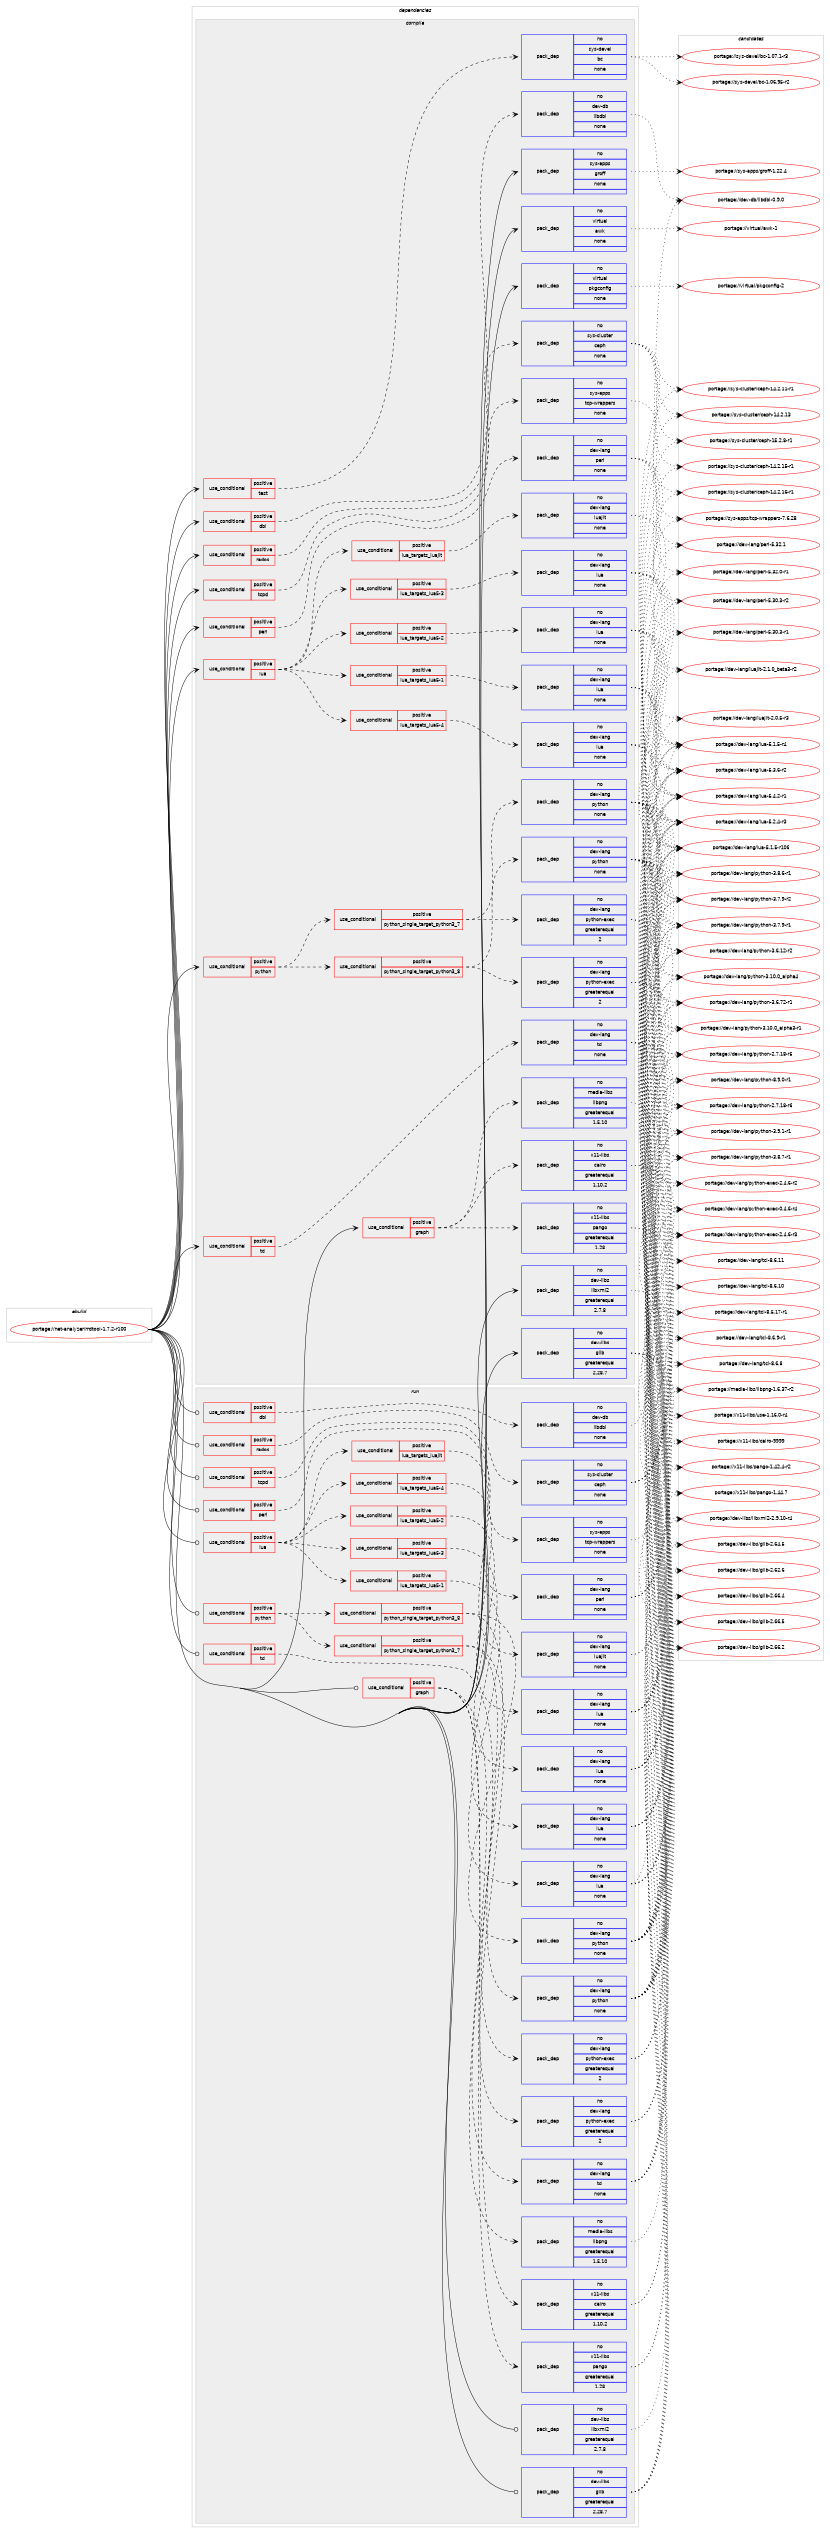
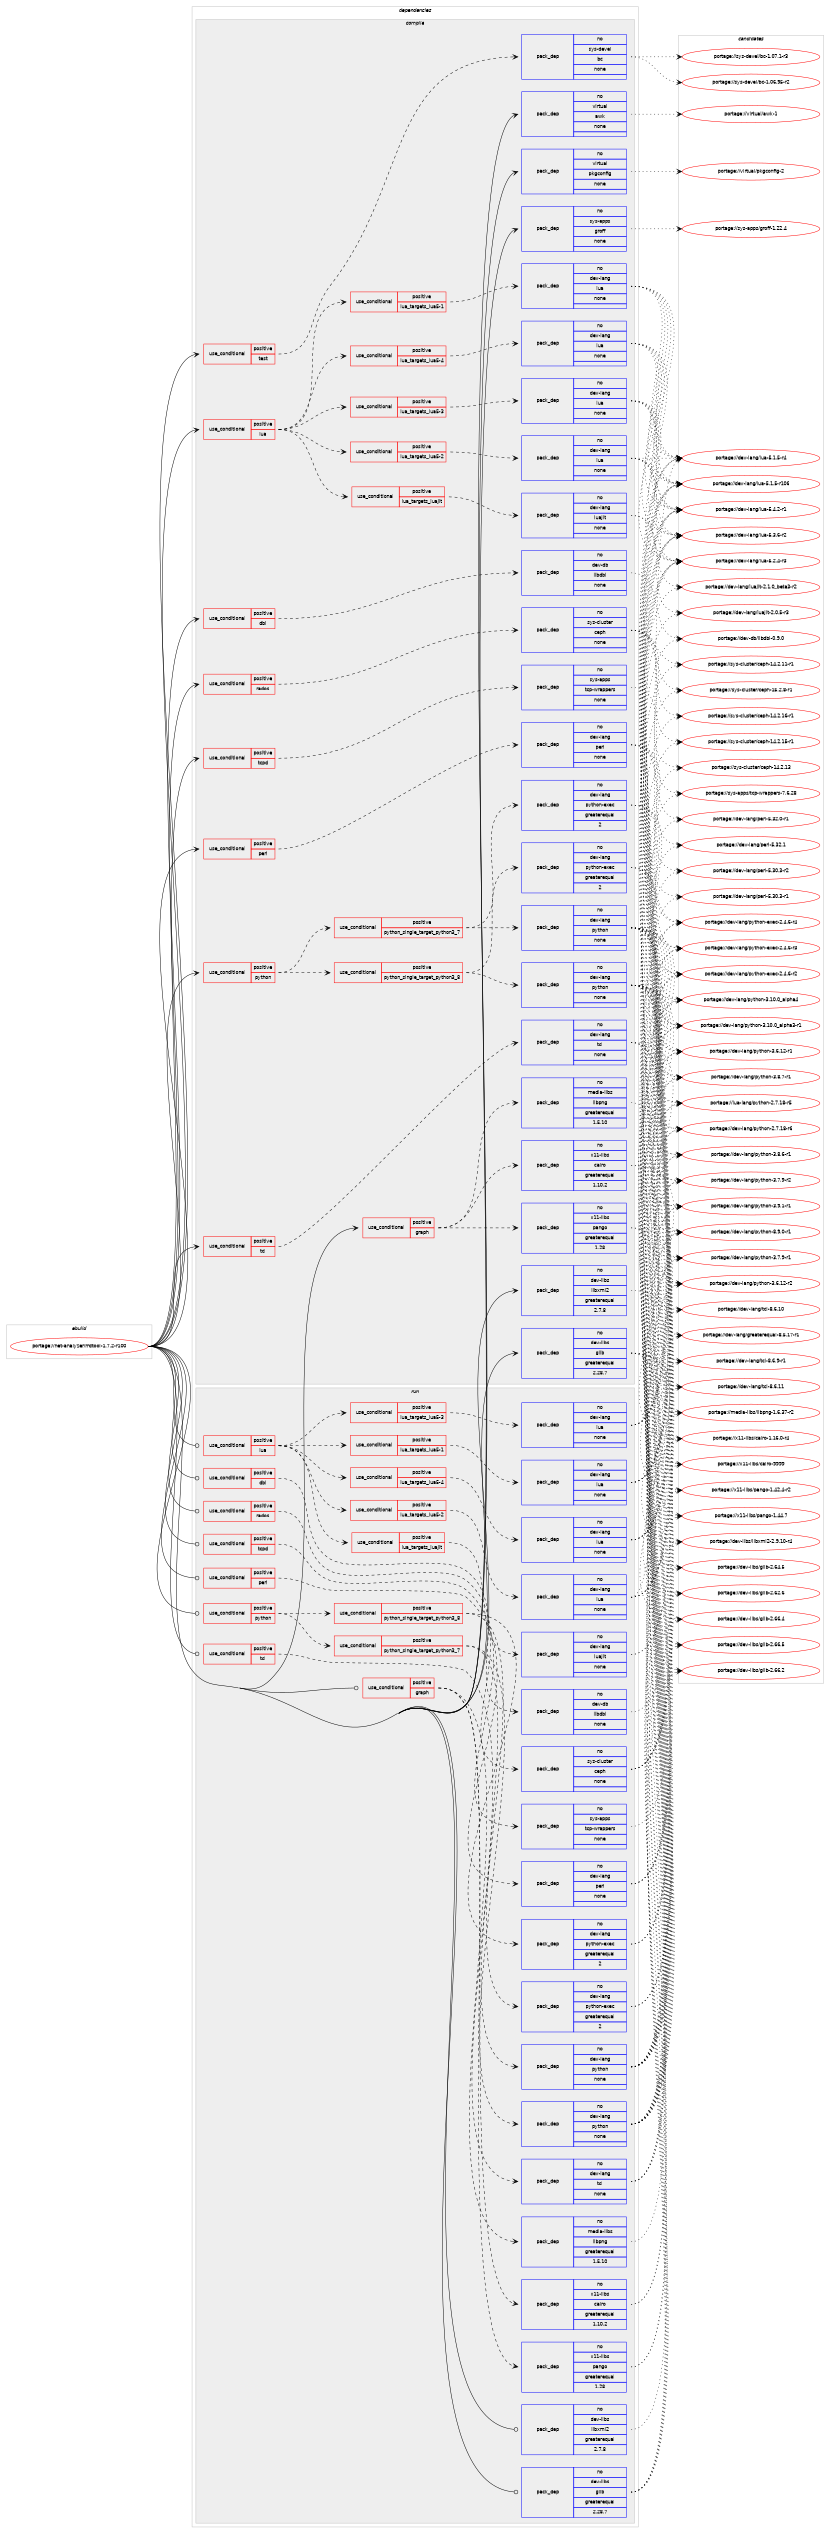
(751, 1003) -> (751, 1052)
(751, 1054) -> (751, 1103)
(751, 1209) -> (751, 923)
(751, 1312) -> (751, 1335)
(751, 1364) -> none
(751, 1416) -> (751, 1439)
